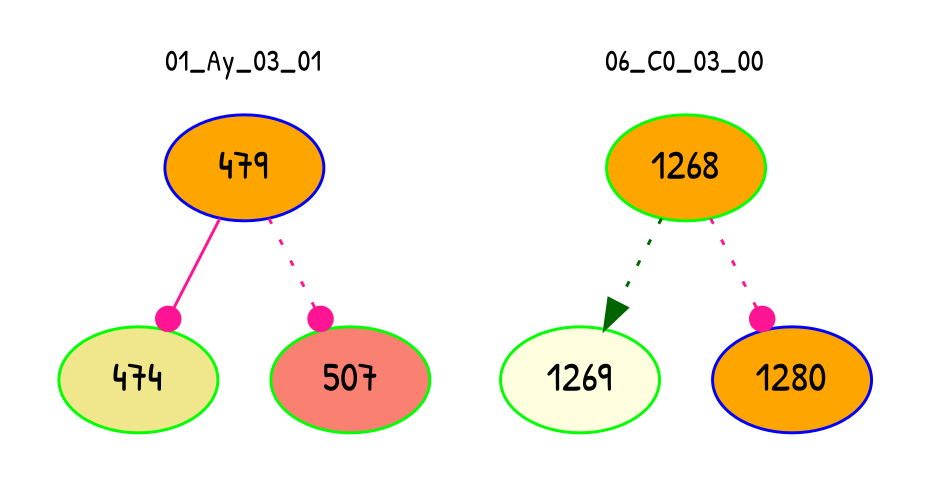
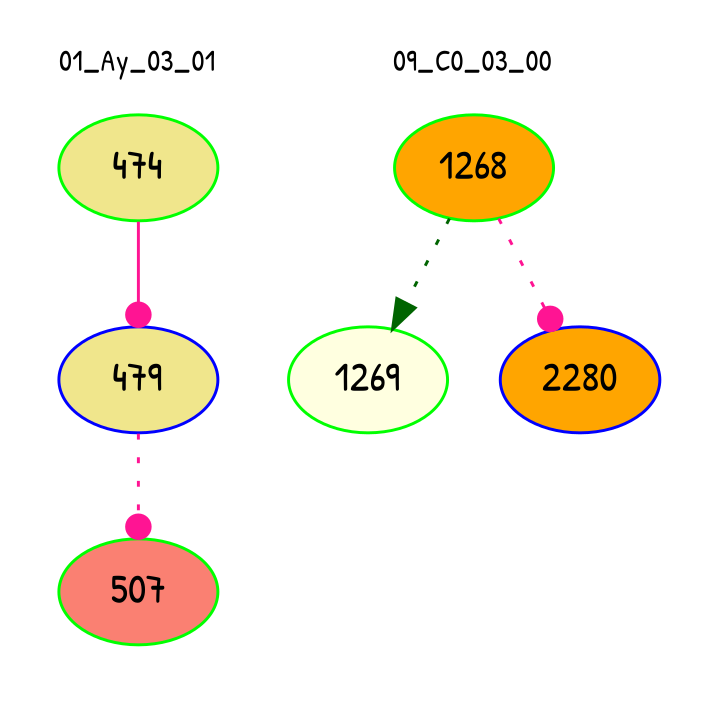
(686, 63) -> (474, 63)
(244, 168) -> (138, 380)
(197, 263) -> (138, 262)
(792, 380) -> (580, 380)
